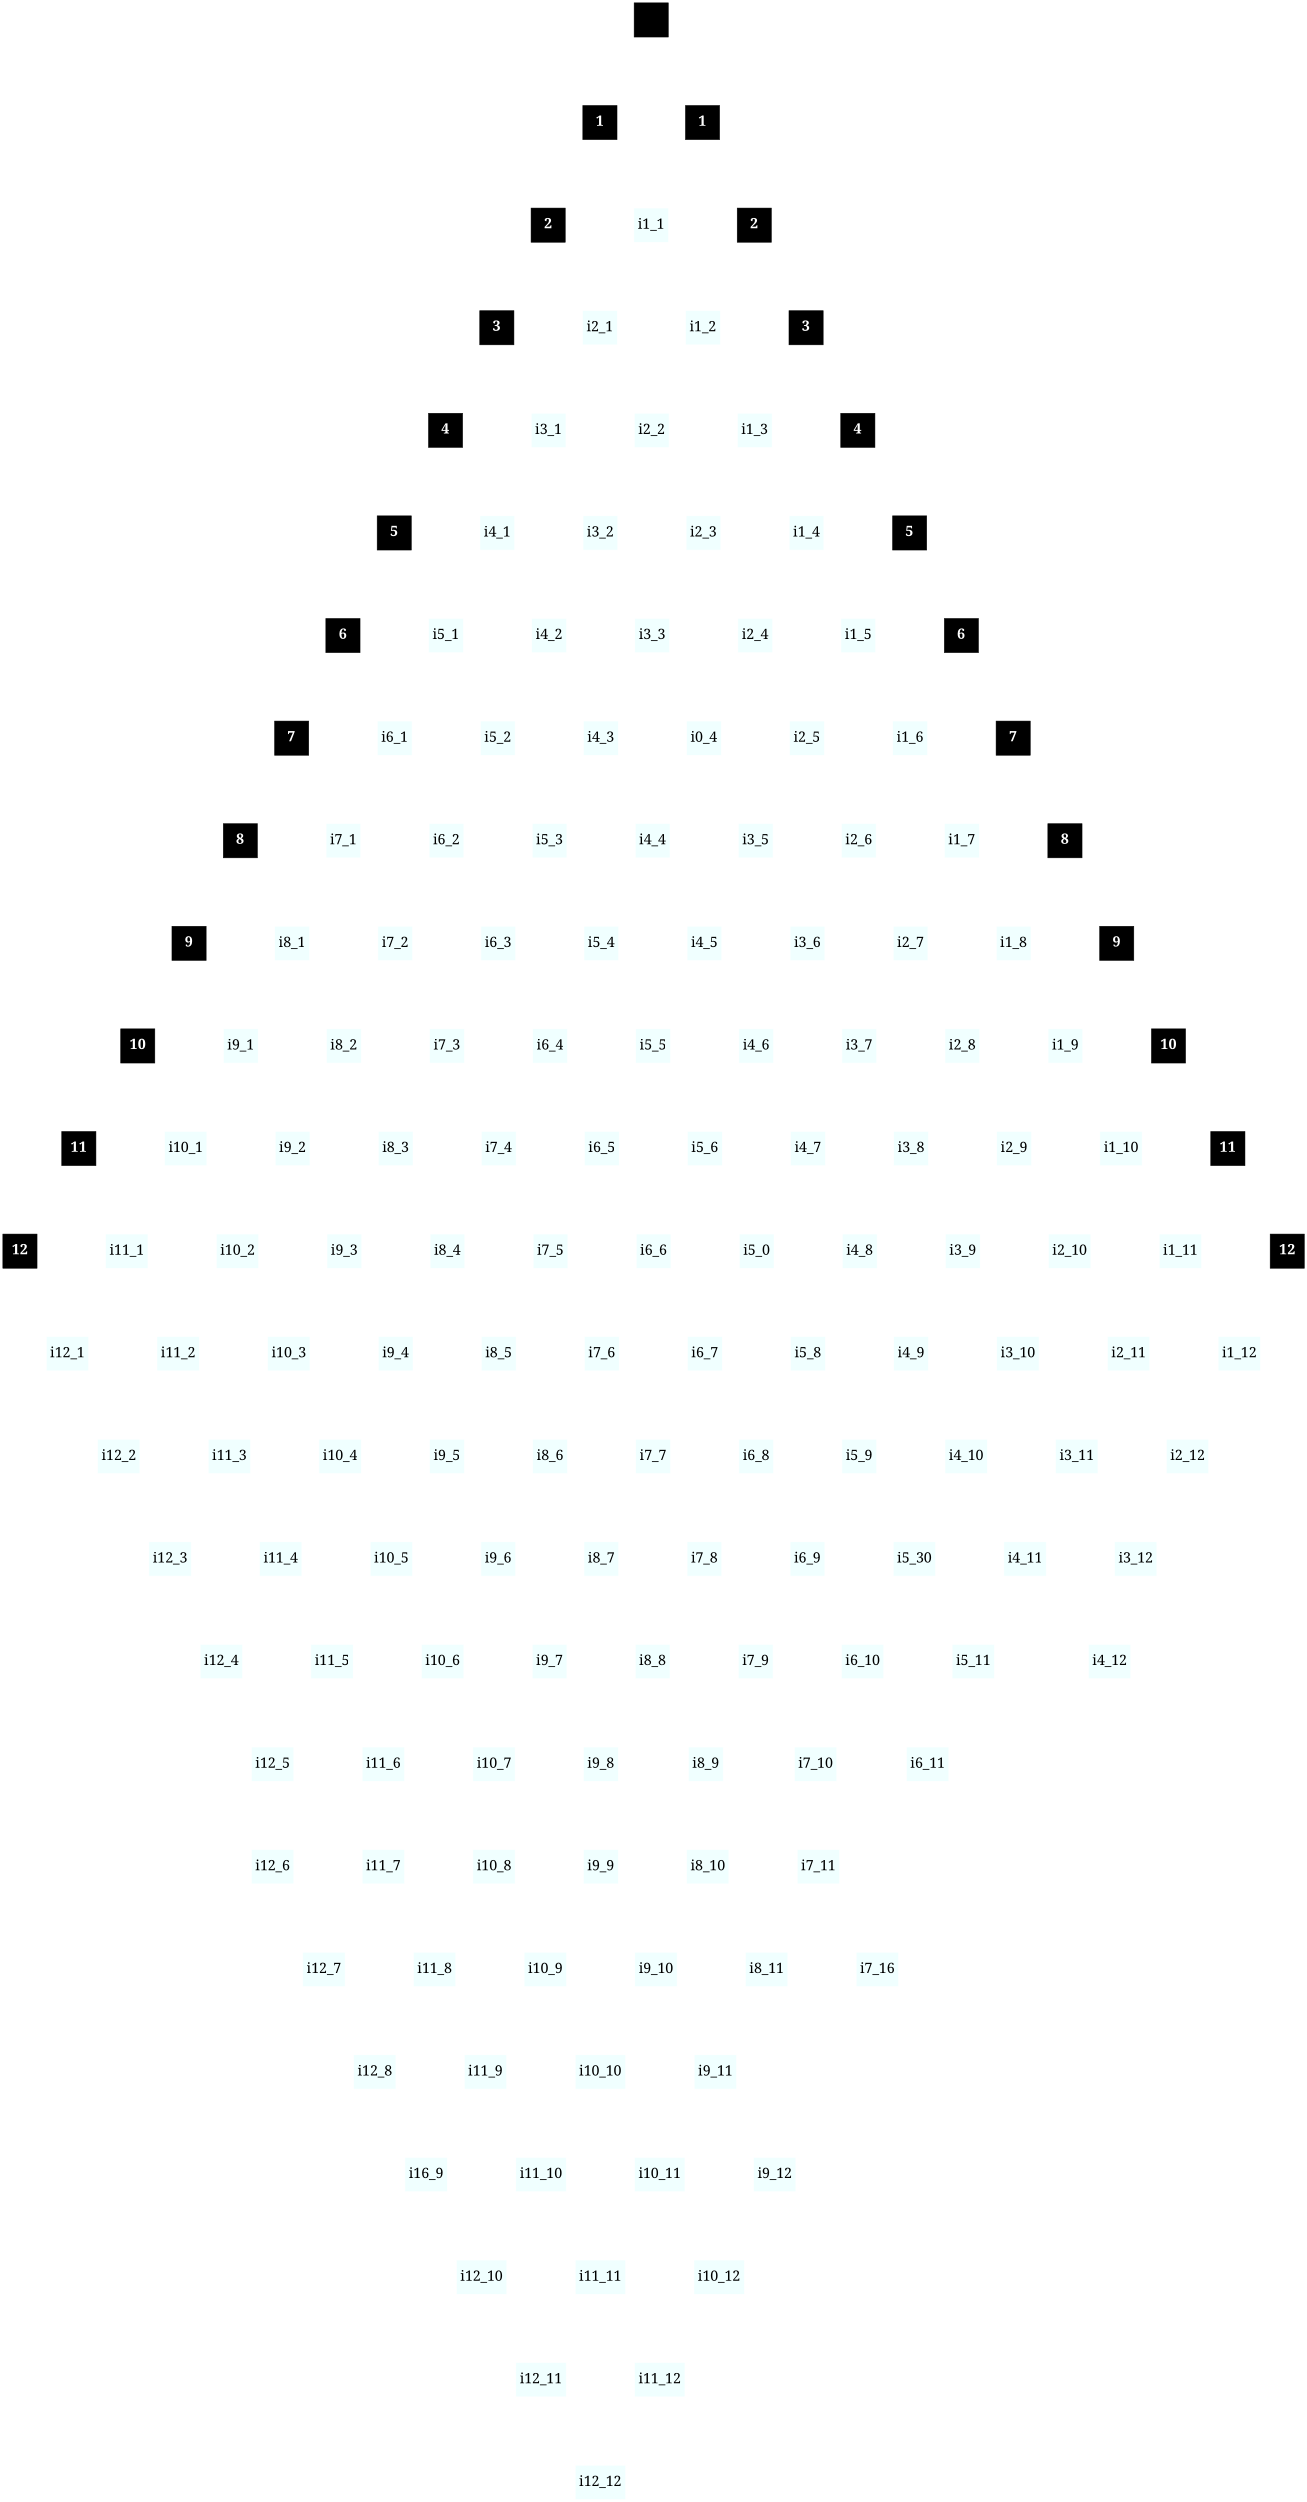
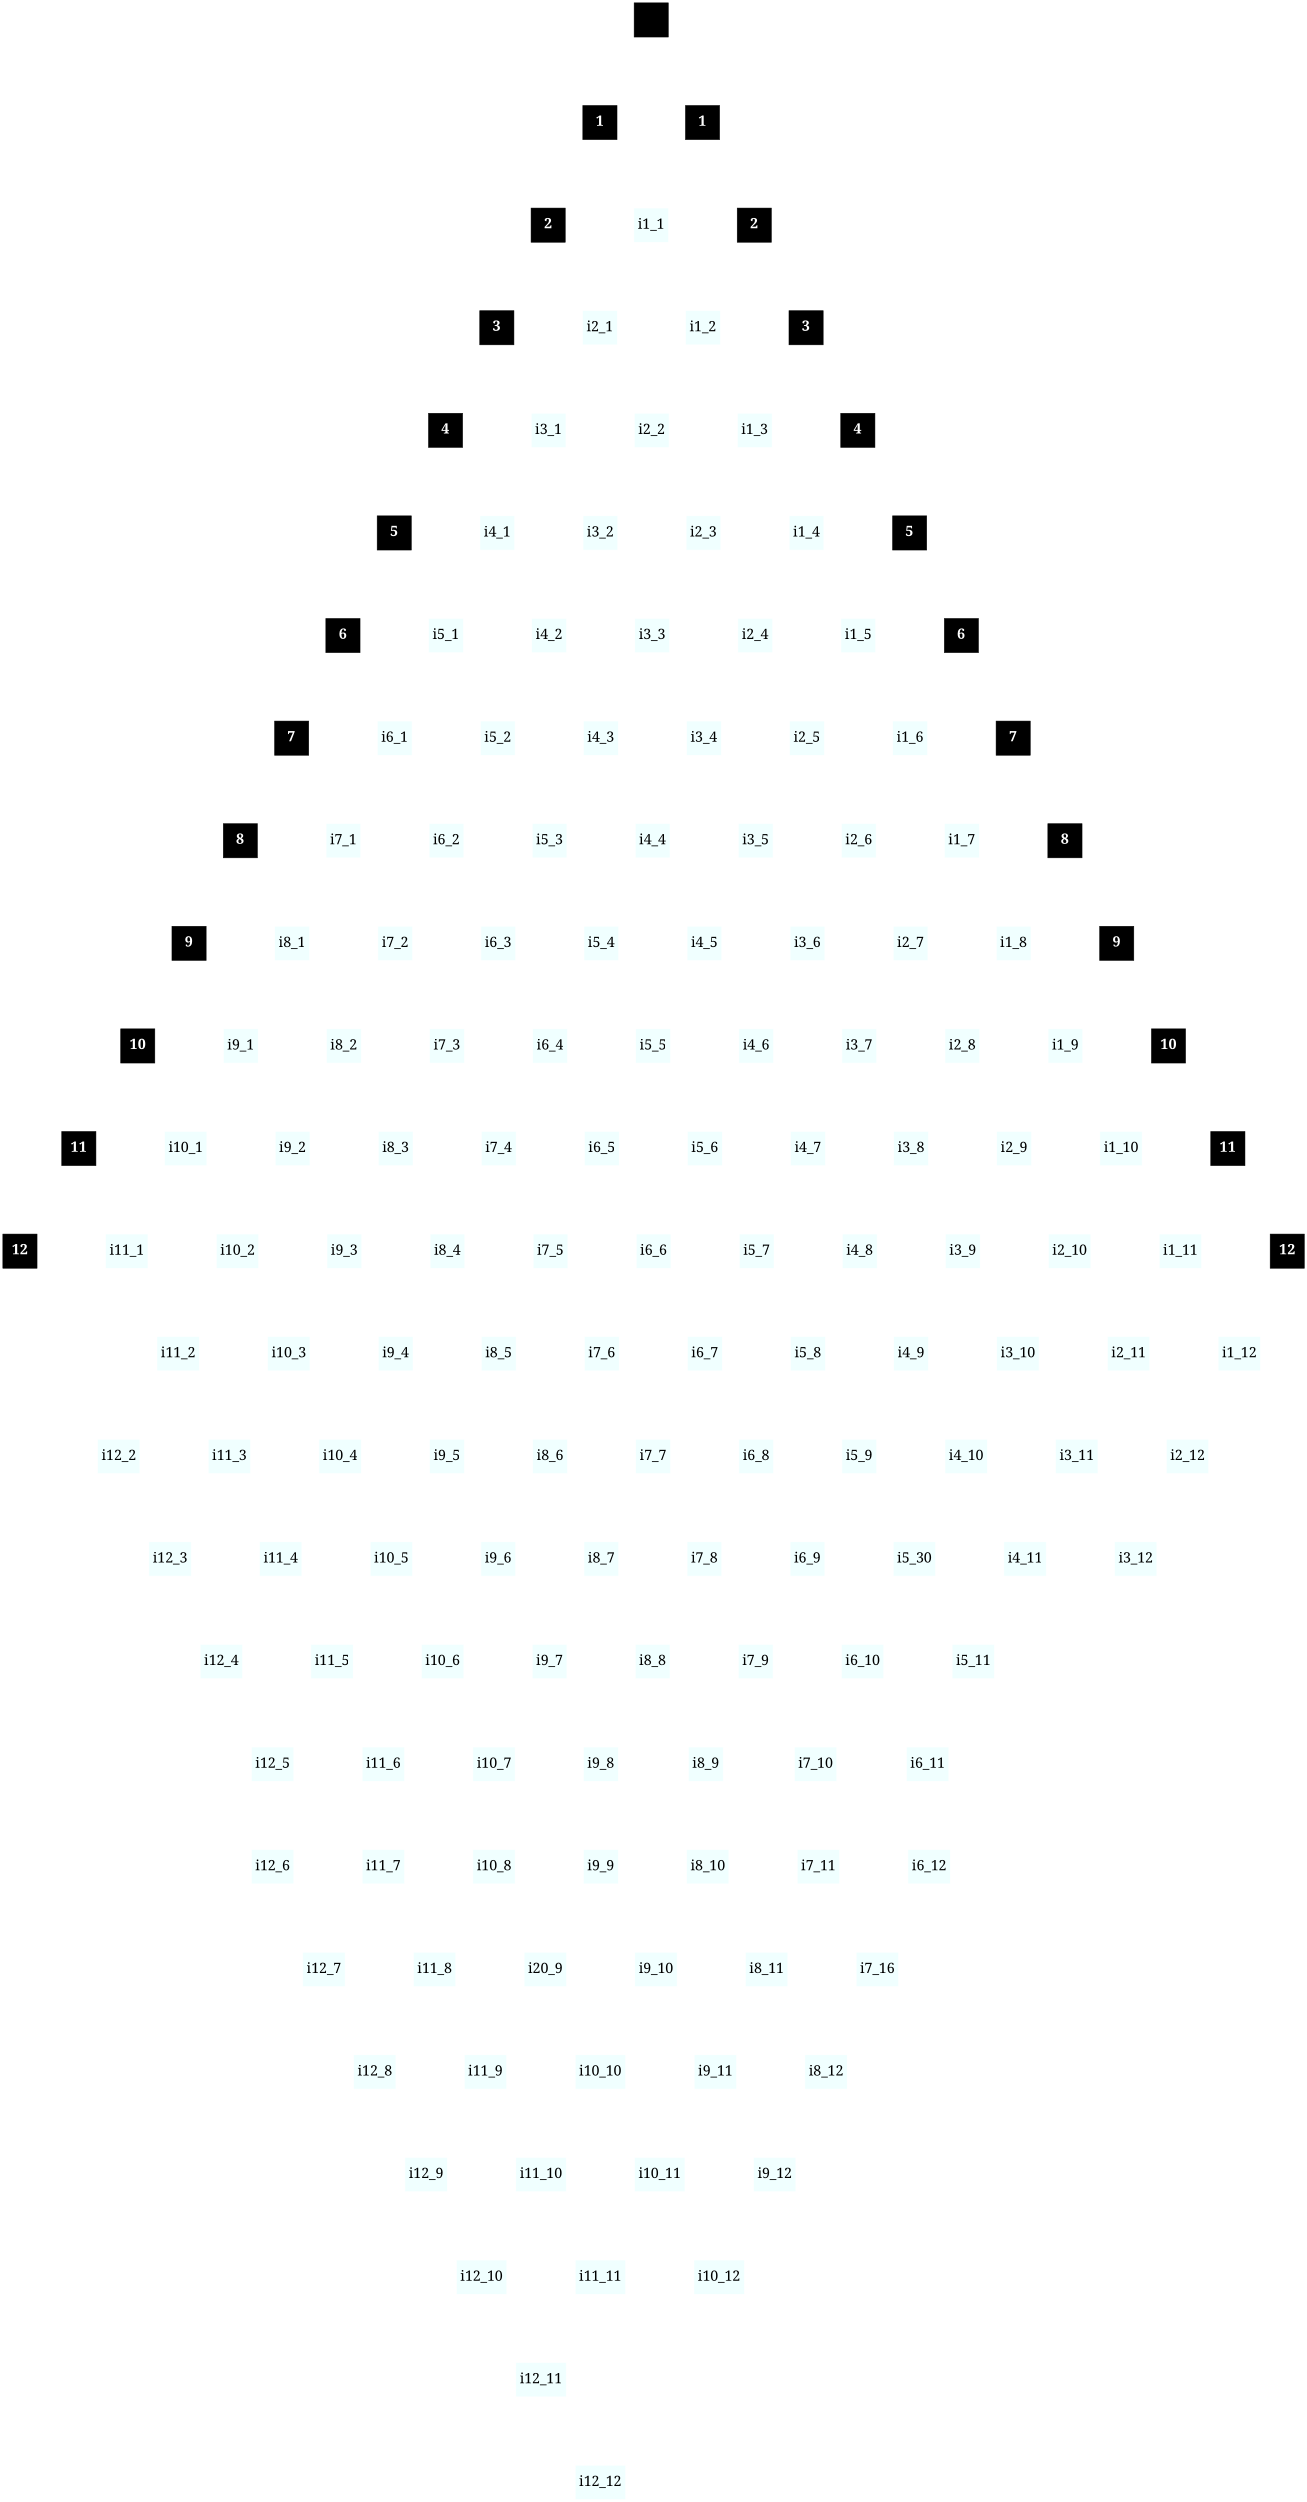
(704, 738) -> (704, 738)
(757, 1251) -> (757, 1251)
(67, 1354) -> none
(1110, 1662) -> none
none -> (929, 1867)
(545, 1969) -> (545, 1969)
none -> (826, 2072)
(426, 2175) -> (426, 2175)
(660, 2380) -> none
